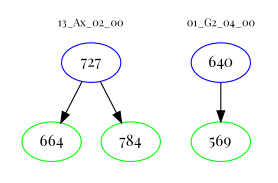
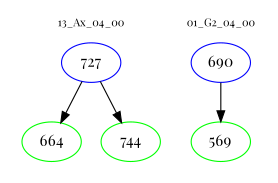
(91, 24) -> (91, 24)
(221, 63) -> (221, 63)
(131, 142) -> (131, 142)
